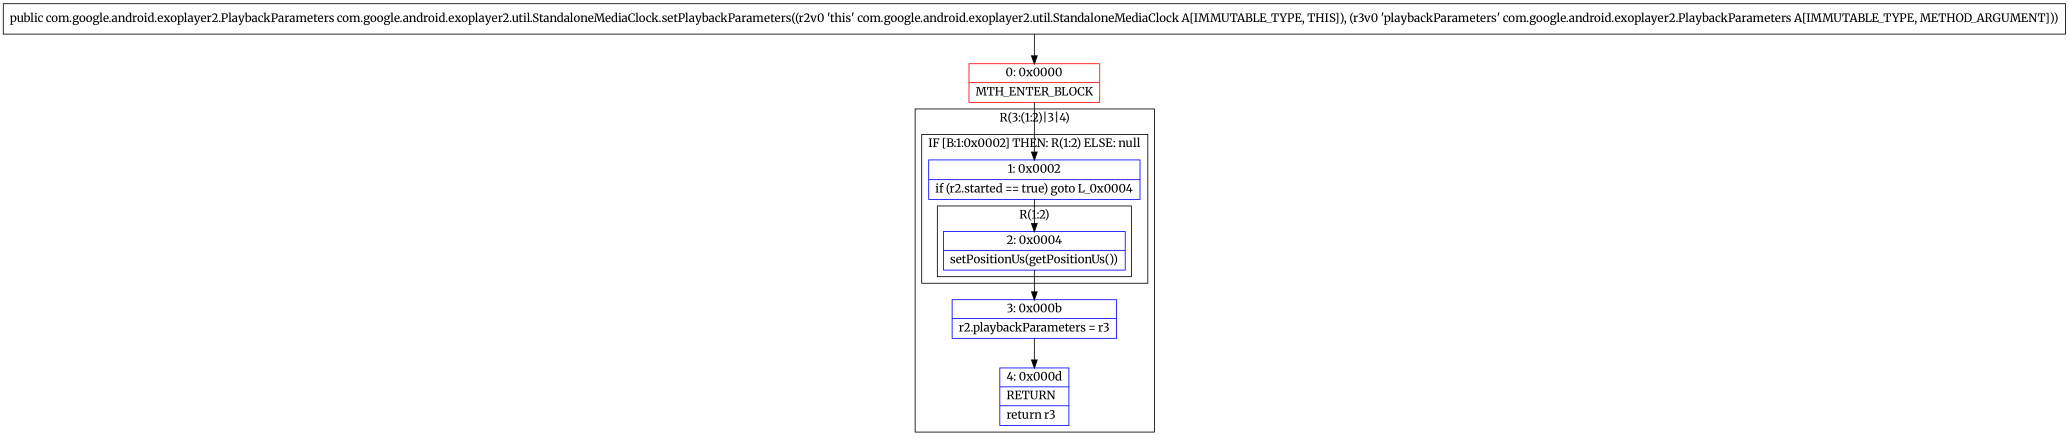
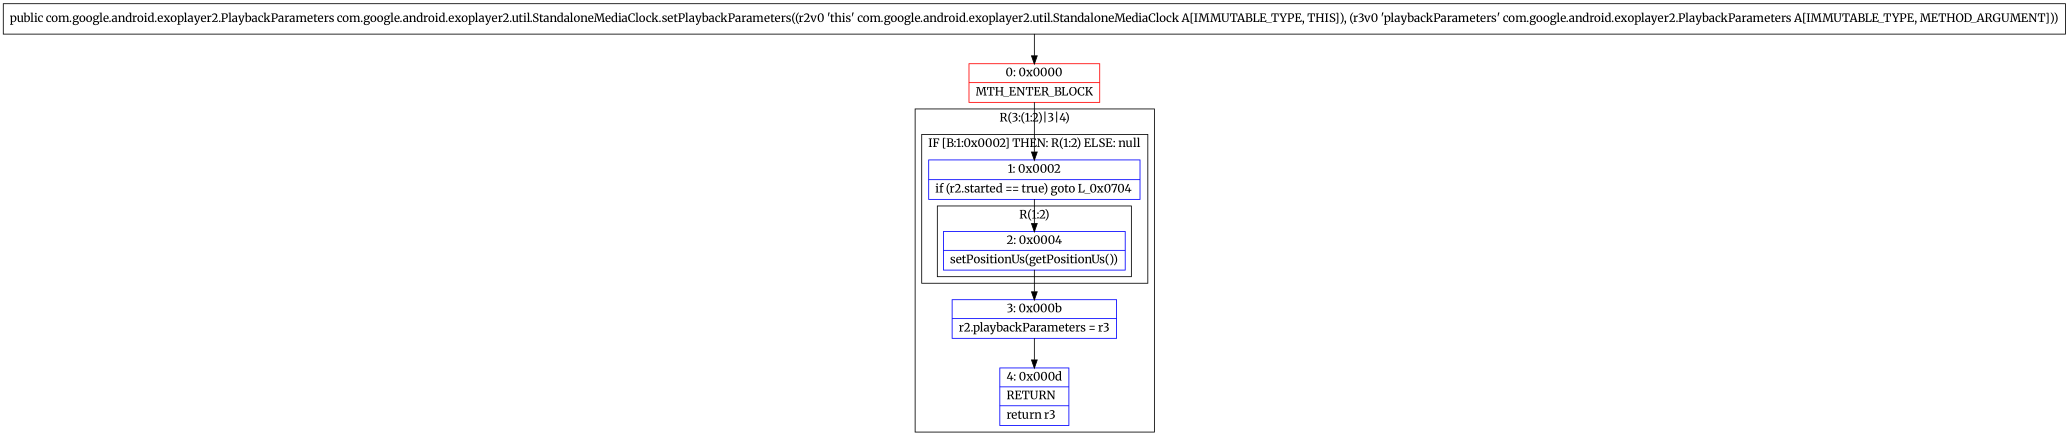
(1034, 189) -> (1034, 189)
